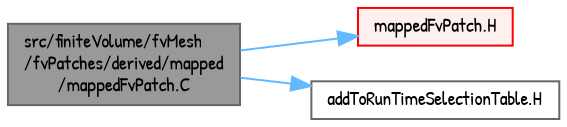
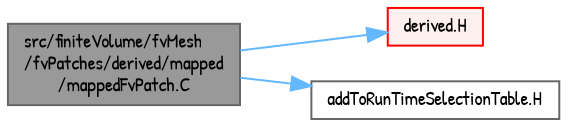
(435, 27) -> (435, 27)
